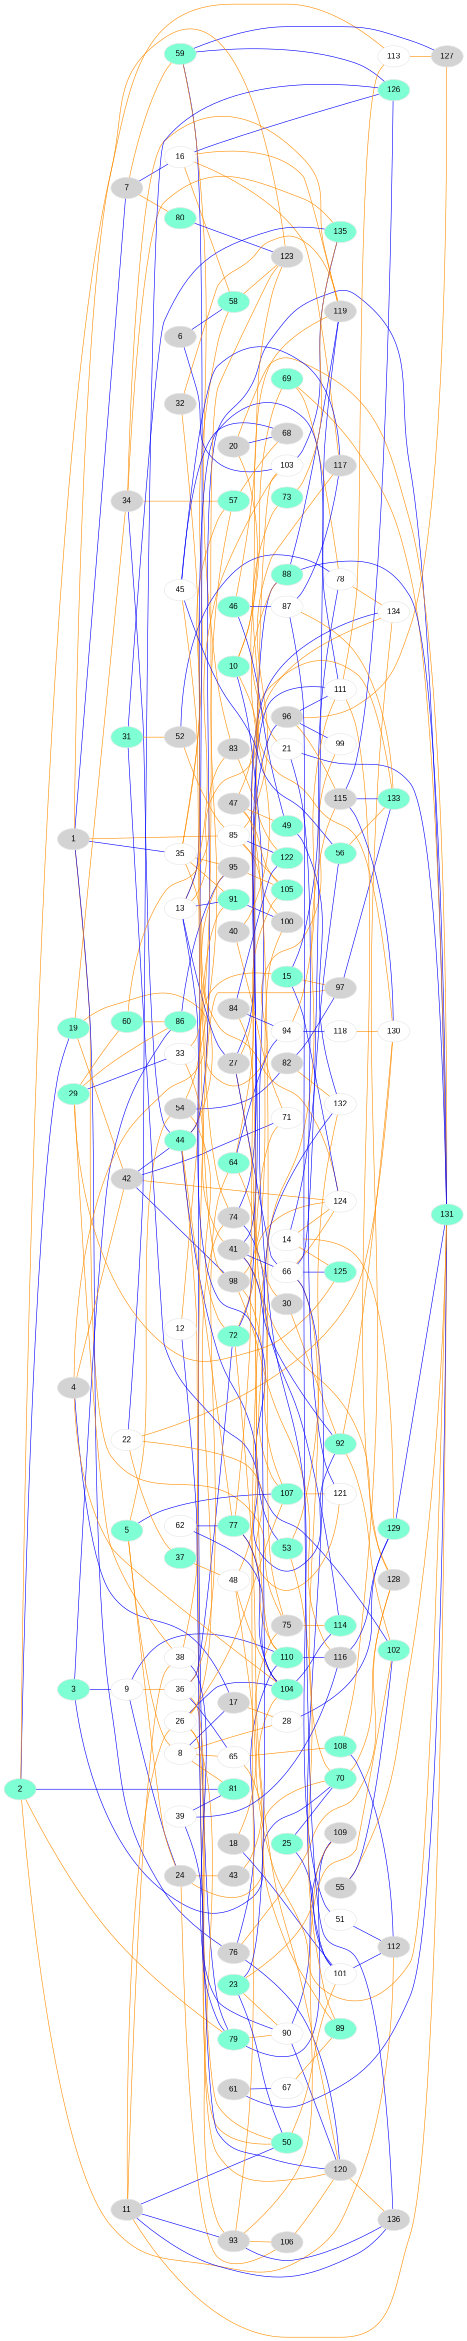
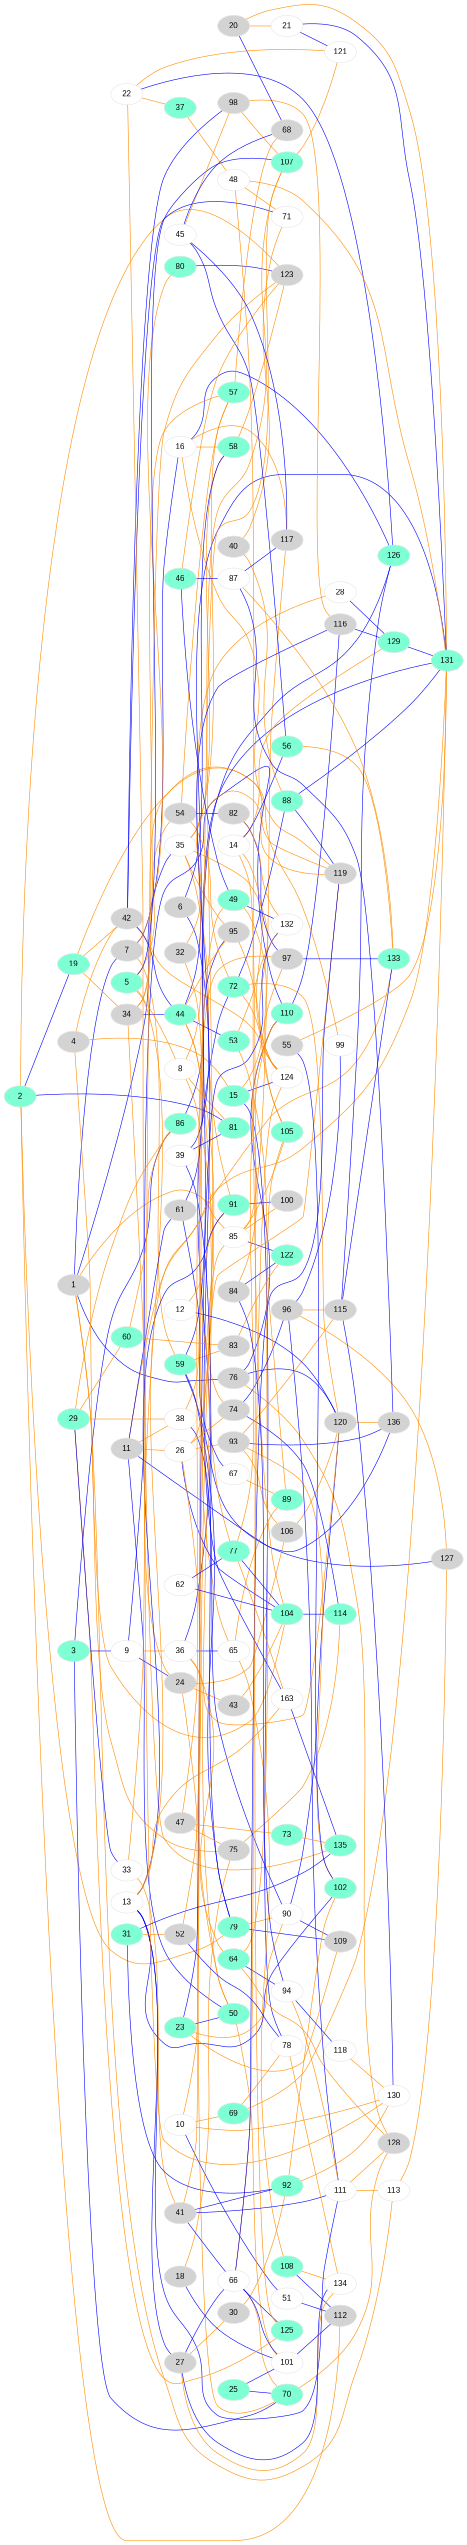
(287, 466) -> (287, 1699)
(234, 667) -> (180, 2125)
(260, 847) -> (265, 1014)
(265, 1103) -> none
(234, 1703) -> none
(180, 2225) -> (152, 1300)
